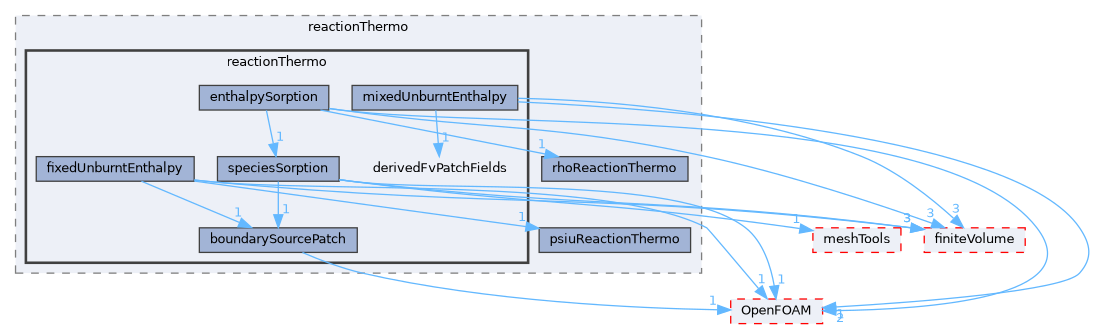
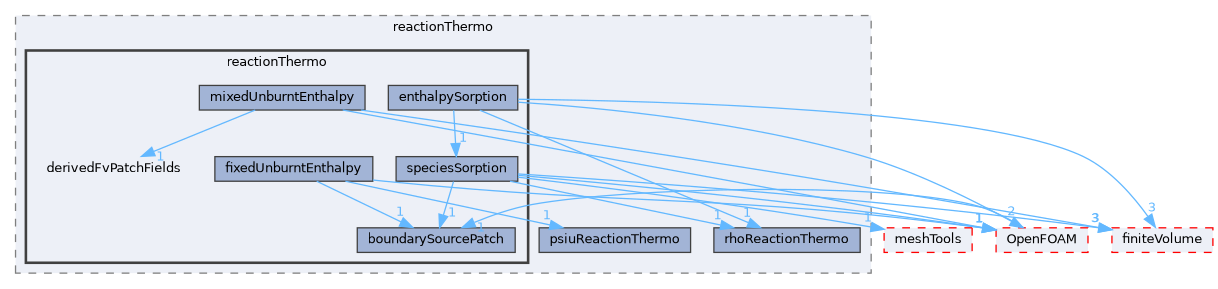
(553, 201) -> none
none -> (636, 208)
(507, 297) -> (834, 191)
